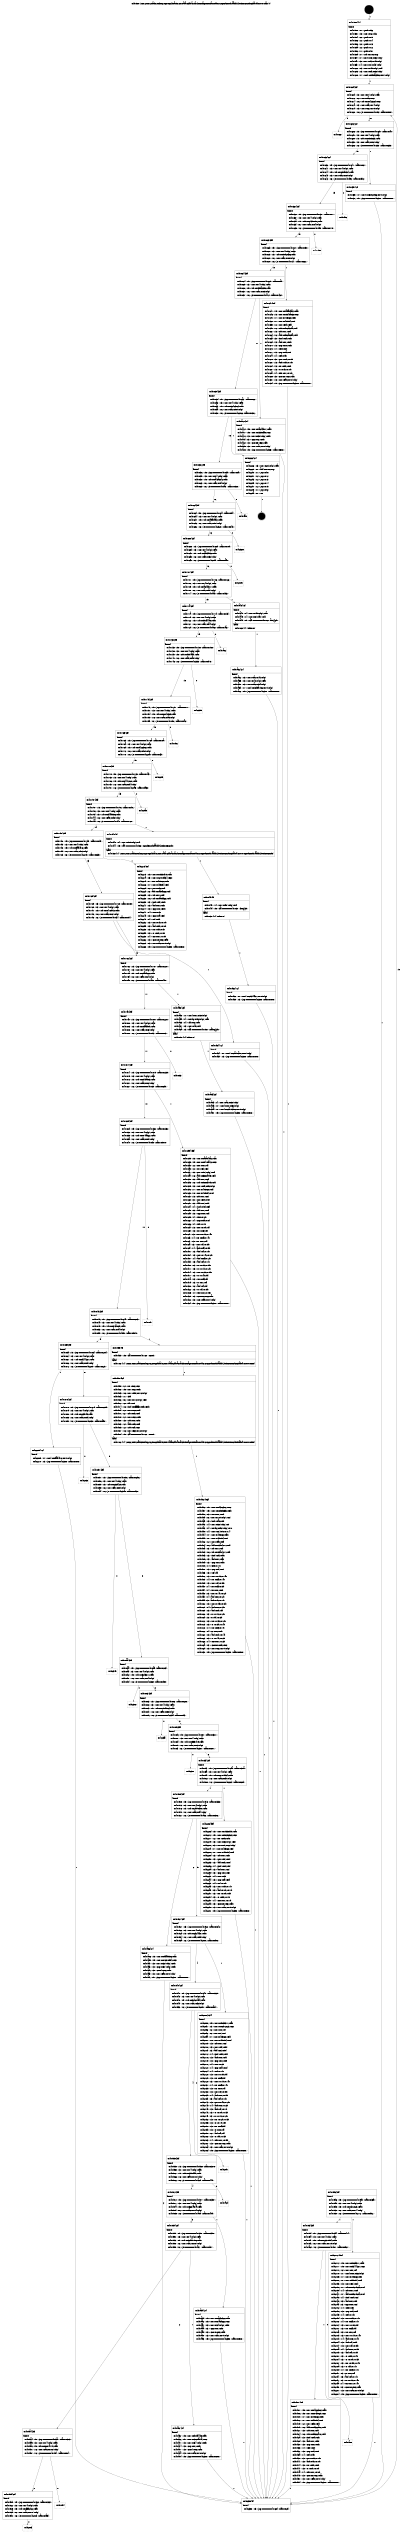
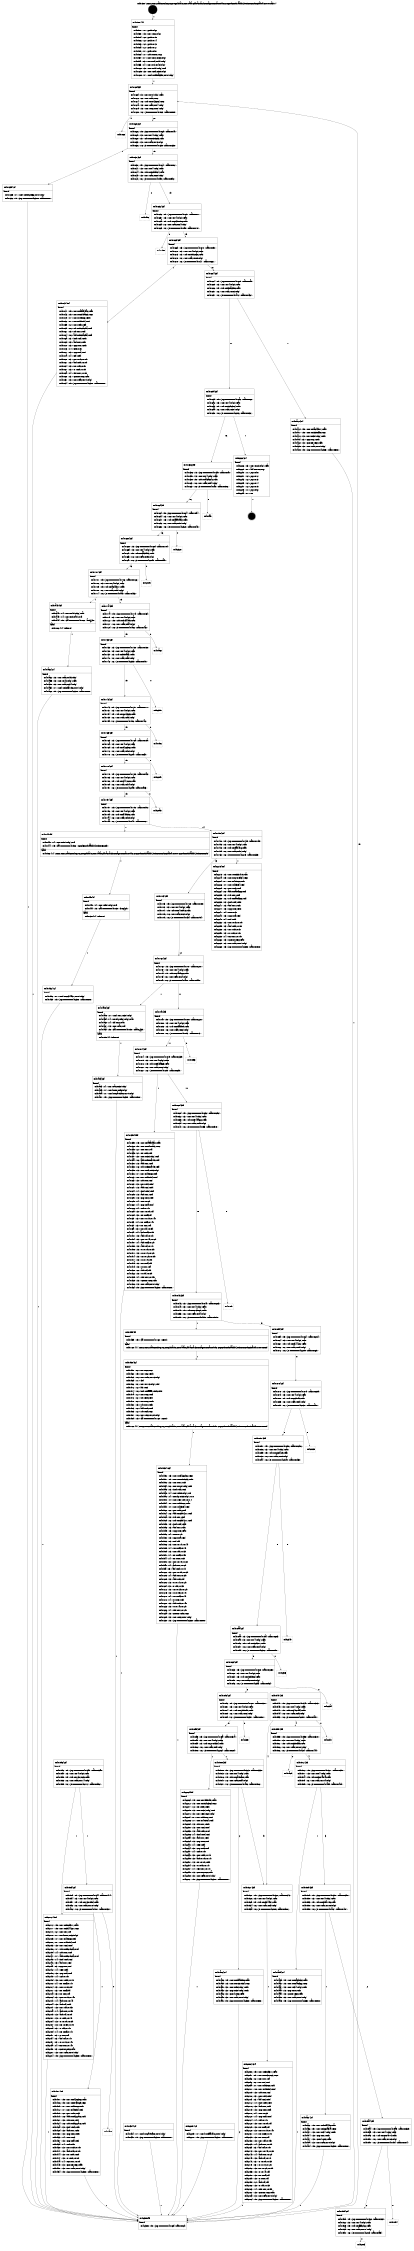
(187, 965) -> none
(50, 1407) -> none
(196, 1963) -> (266, 1801)
